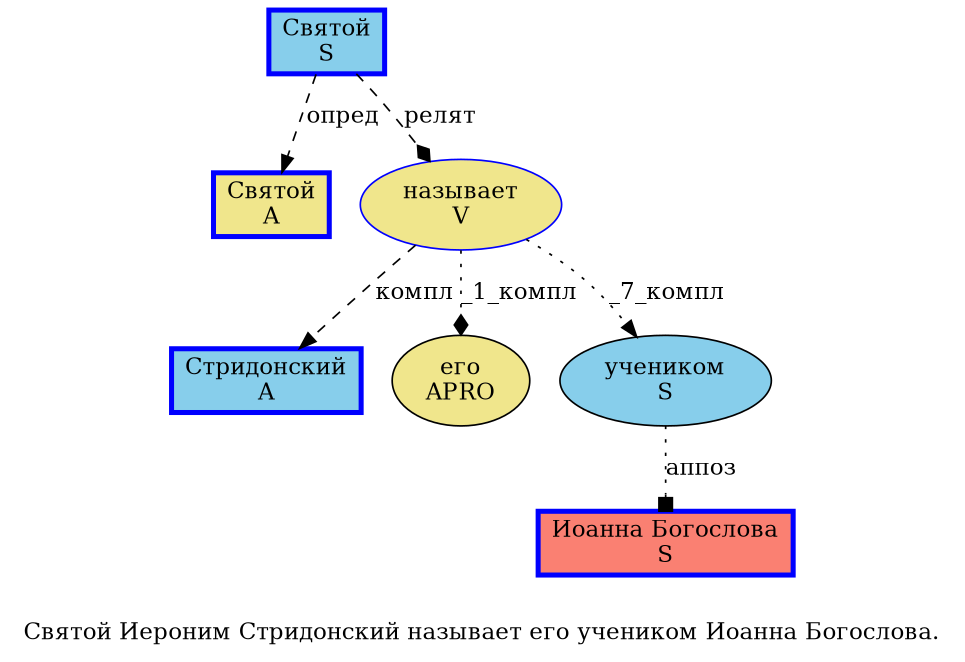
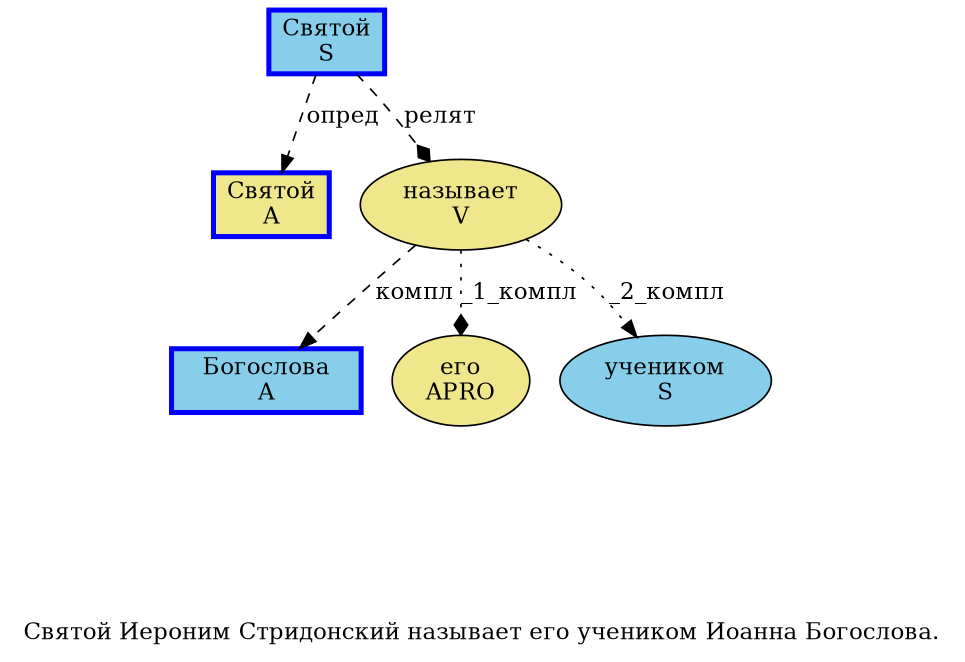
(461, 205) -> (461, 205)
(667, 293) -> (667, 293)
(266, 381) -> (266, 381)
(666, 543) -> none
